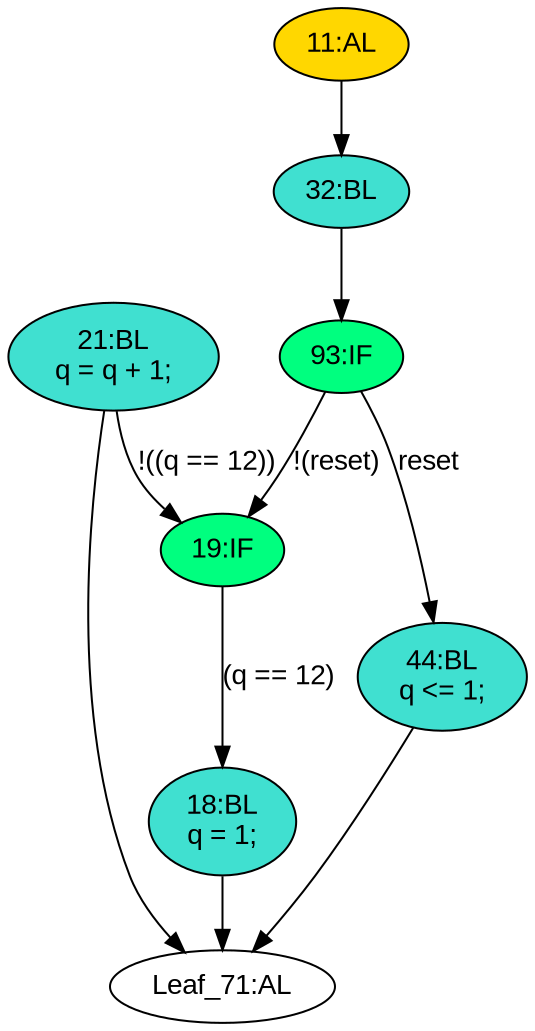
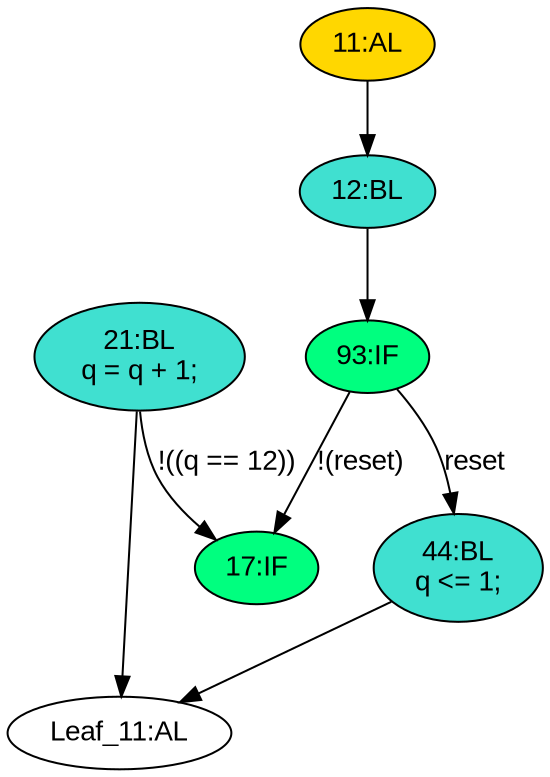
(341, 192) -> (368, 192)
(222, 550) -> (257, 568)
(222, 821) -> none
(222, 987) -> (119, 733)
